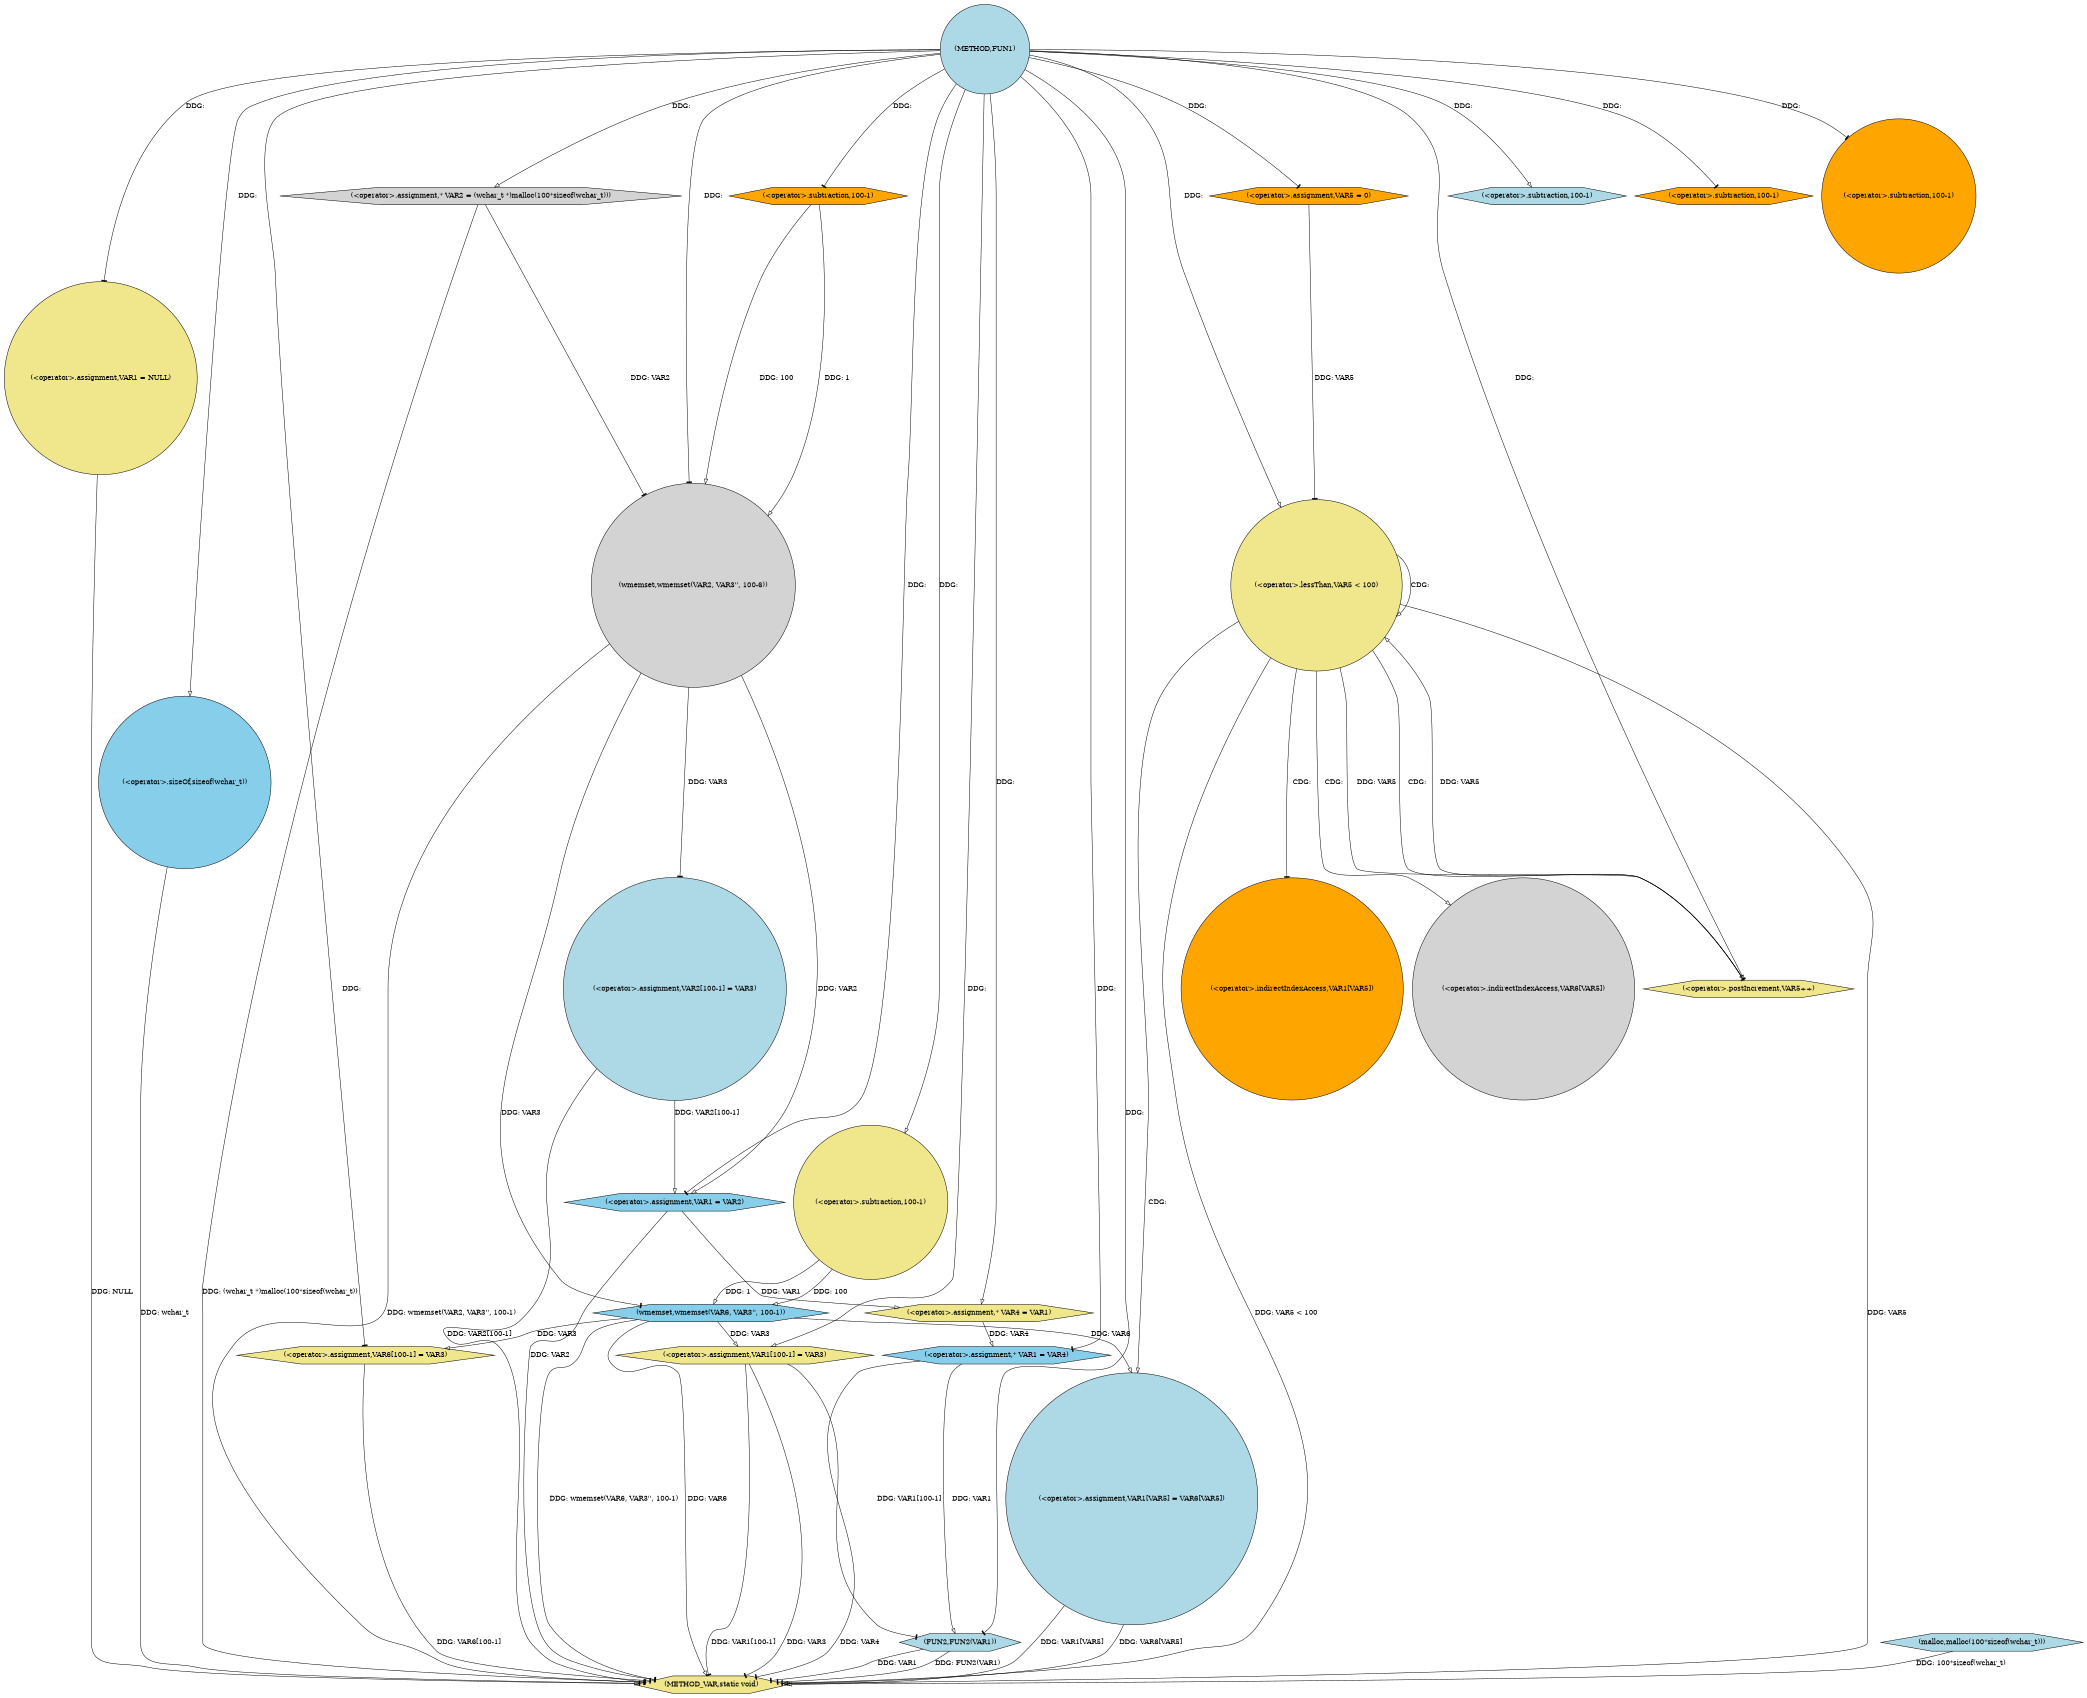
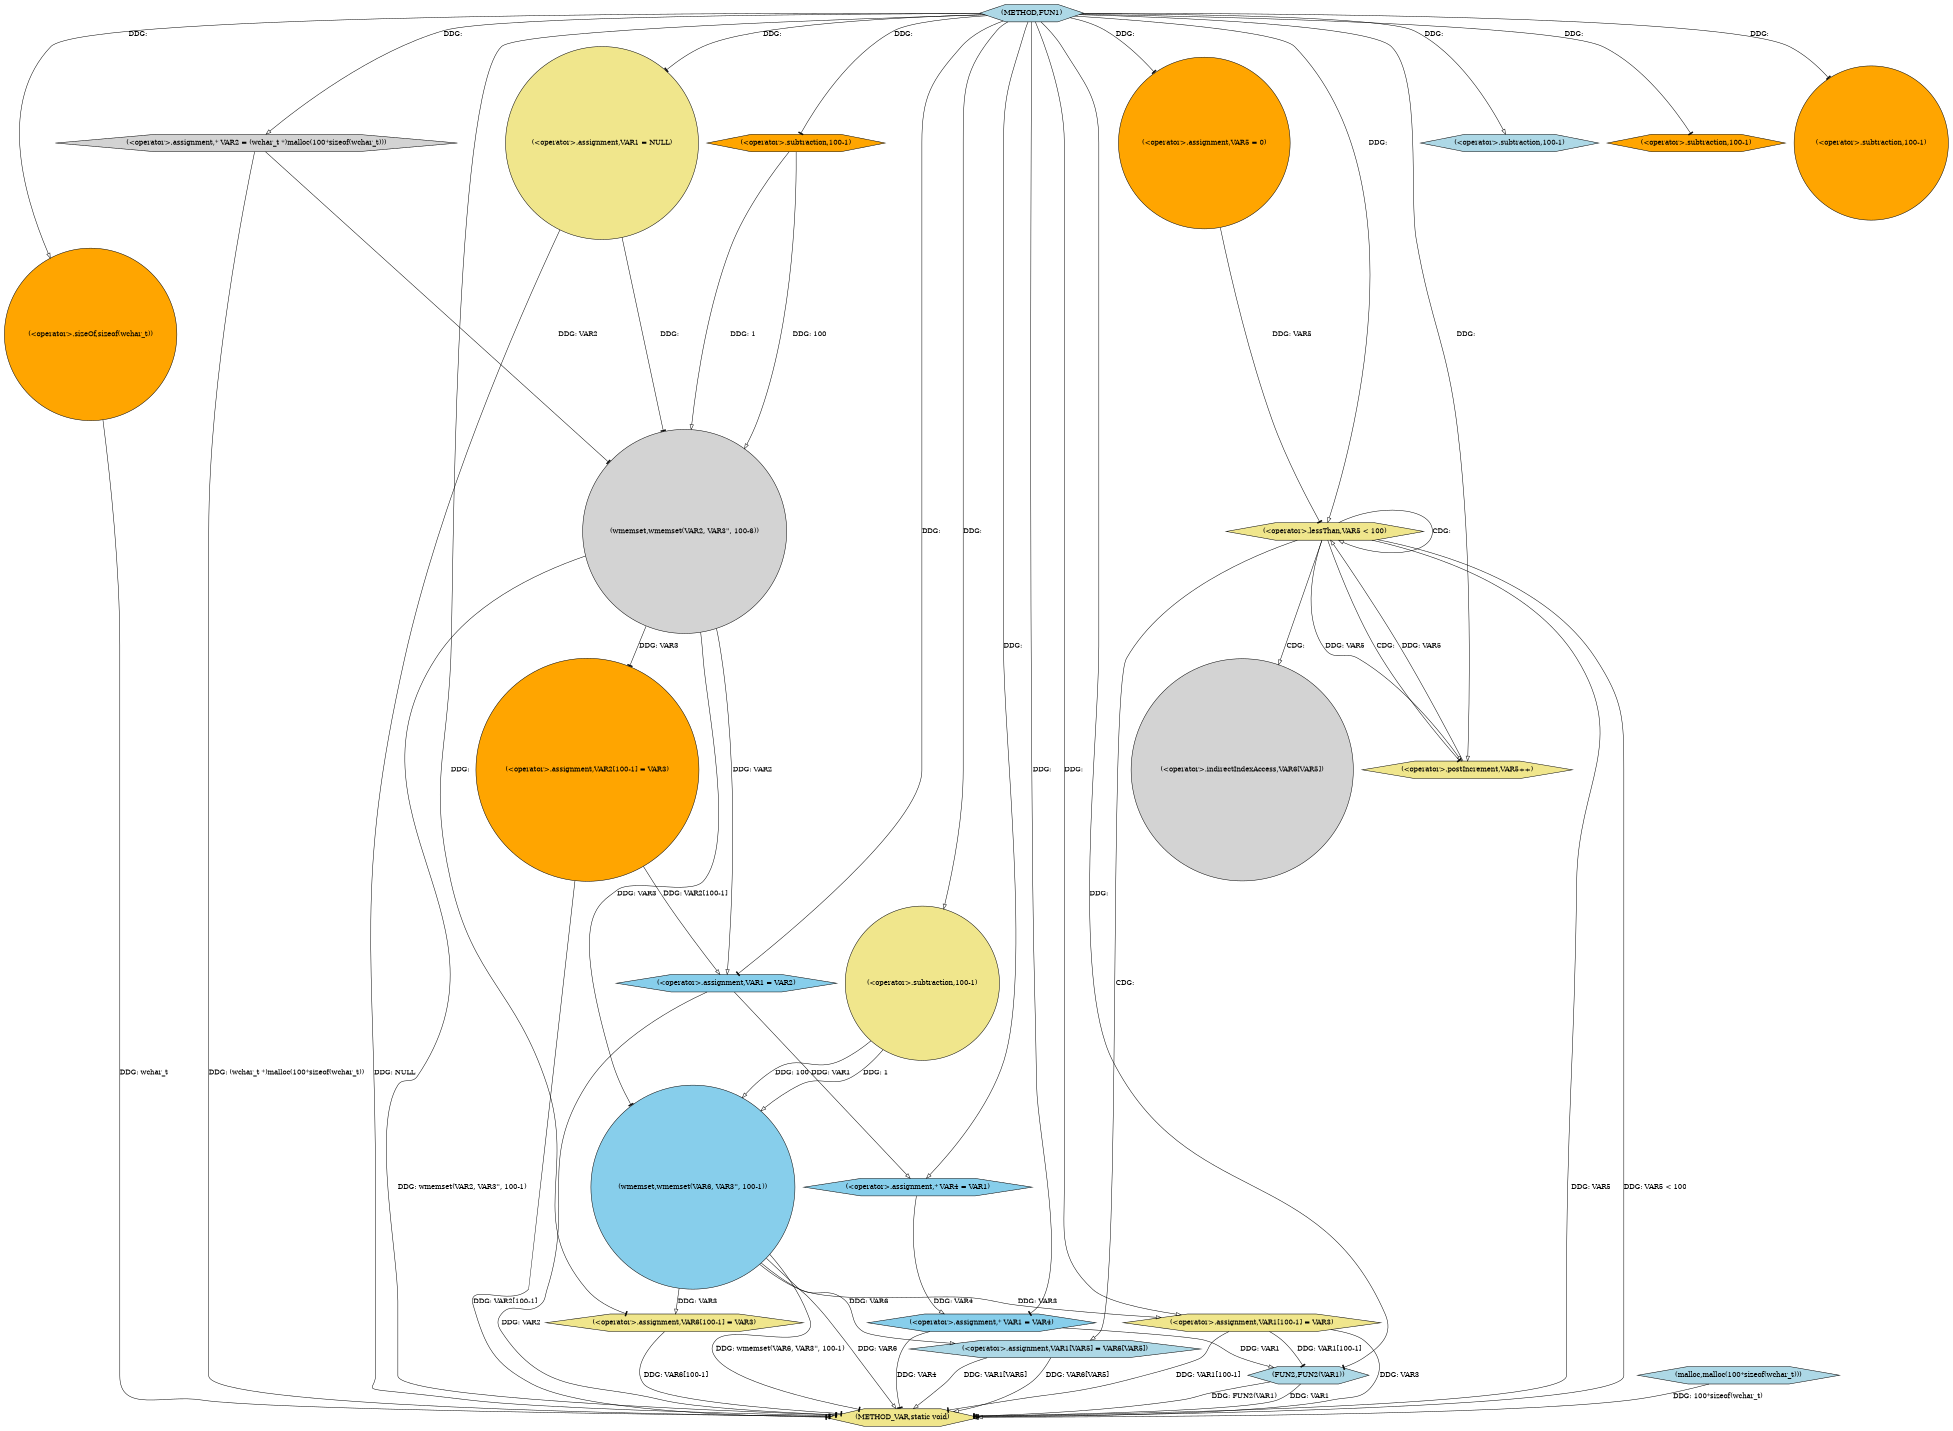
(985, 49) -> (1032, 13)
(691, 175) -> (642, 333)
(1309, 196) -> (1204, 143)
(1316, 585) -> (1325, 531)
(185, 782) -> (91, 334)
(675, 989) -> (587, 770)
(1292, 989) -> none
(711, 1313) -> (693, 1187)
(979, 1313) -> (918, 1187)
(1132, 1499) -> (1055, 1349)
